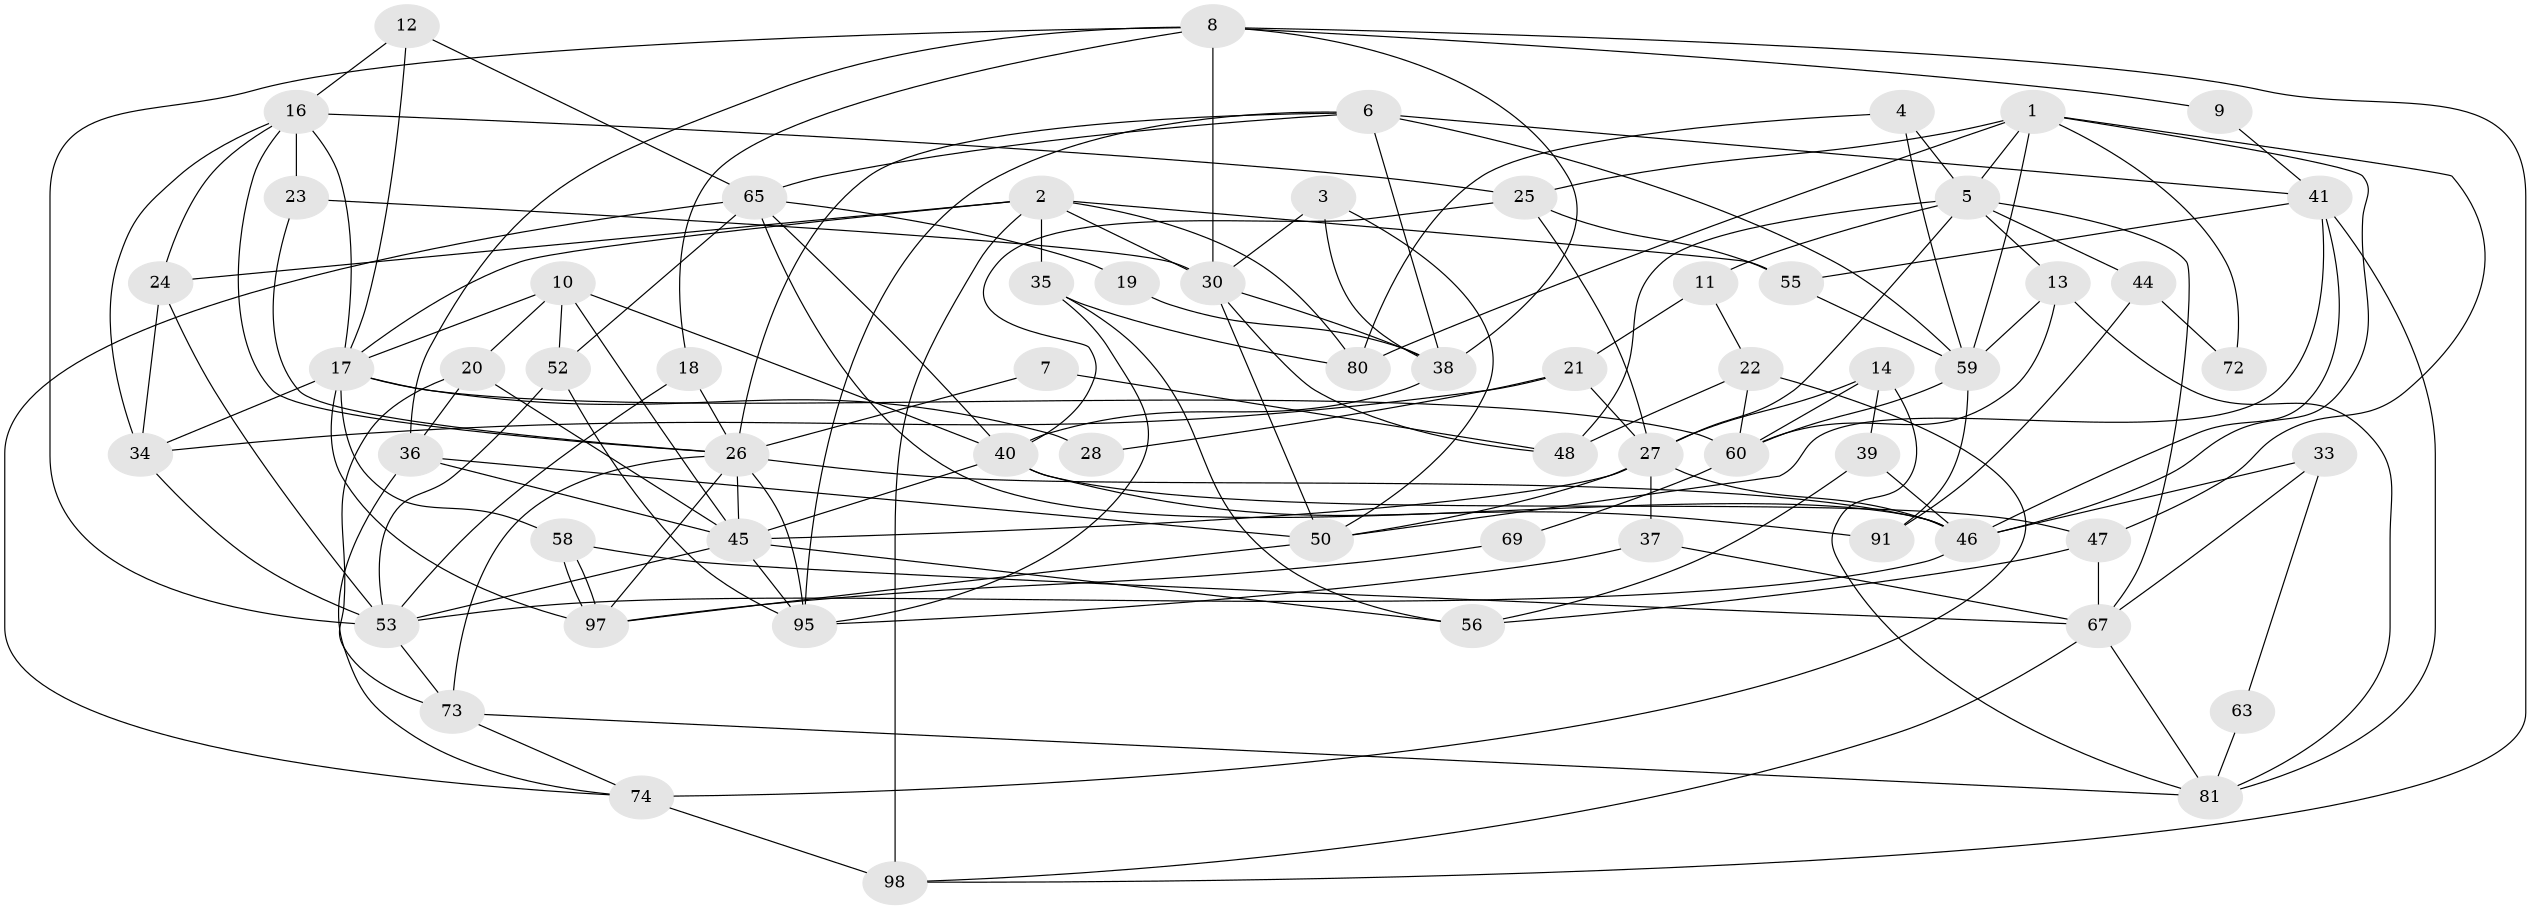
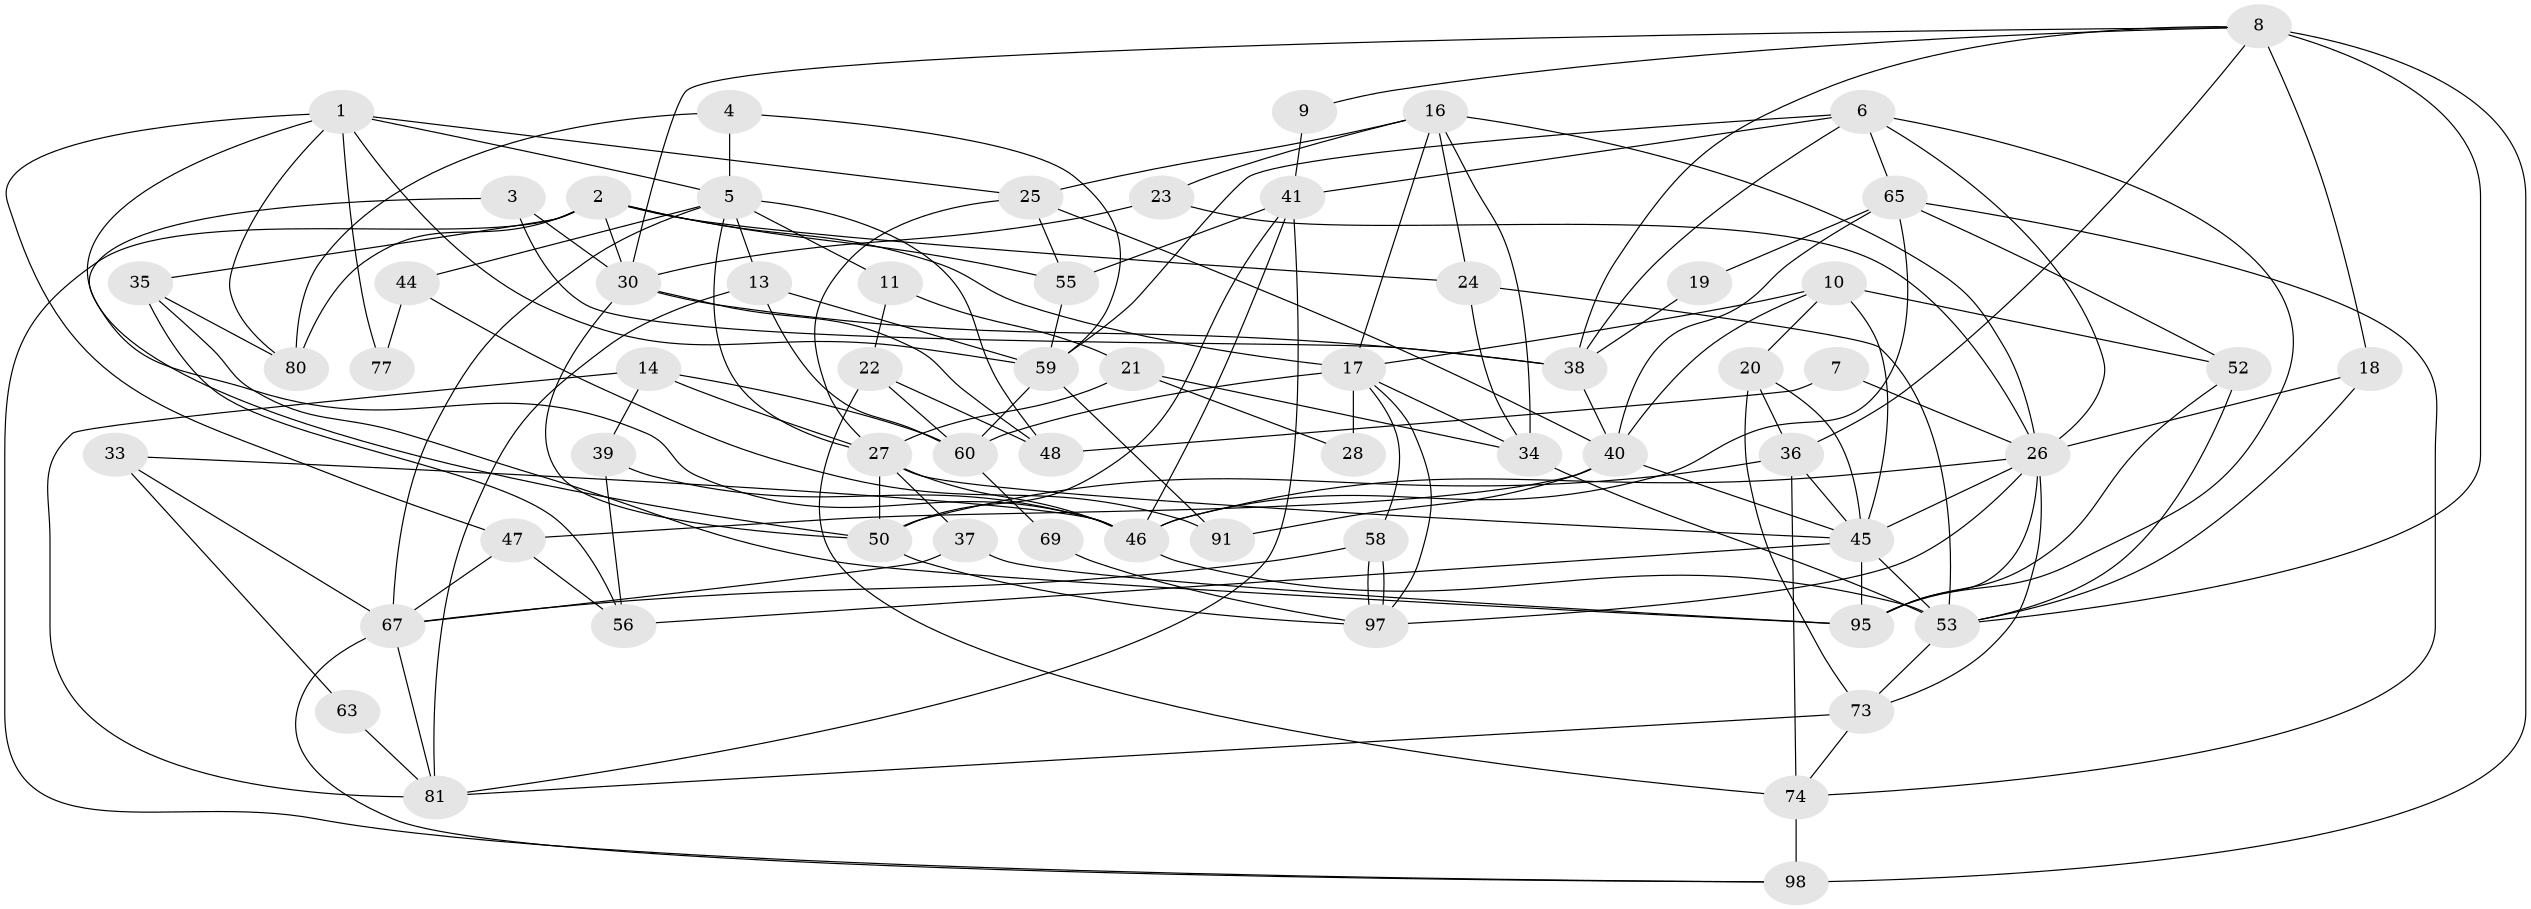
(407, 26) -> none
(2234, 369) -> (382, 369)
